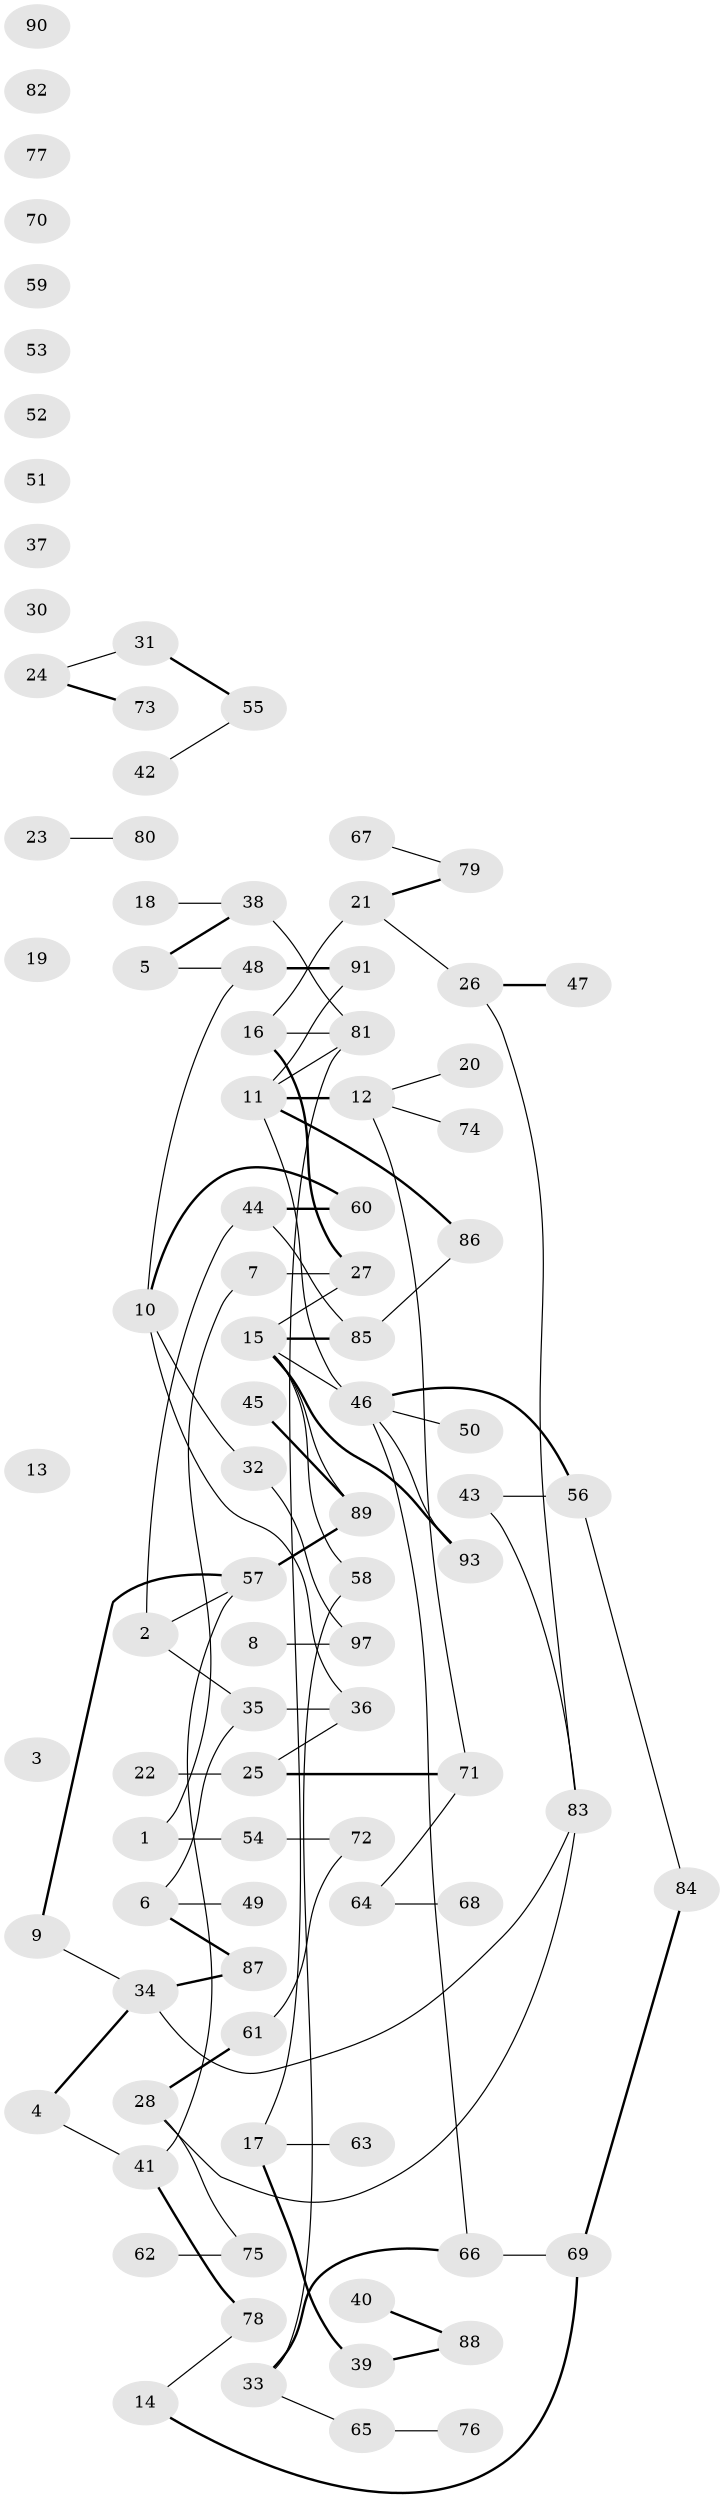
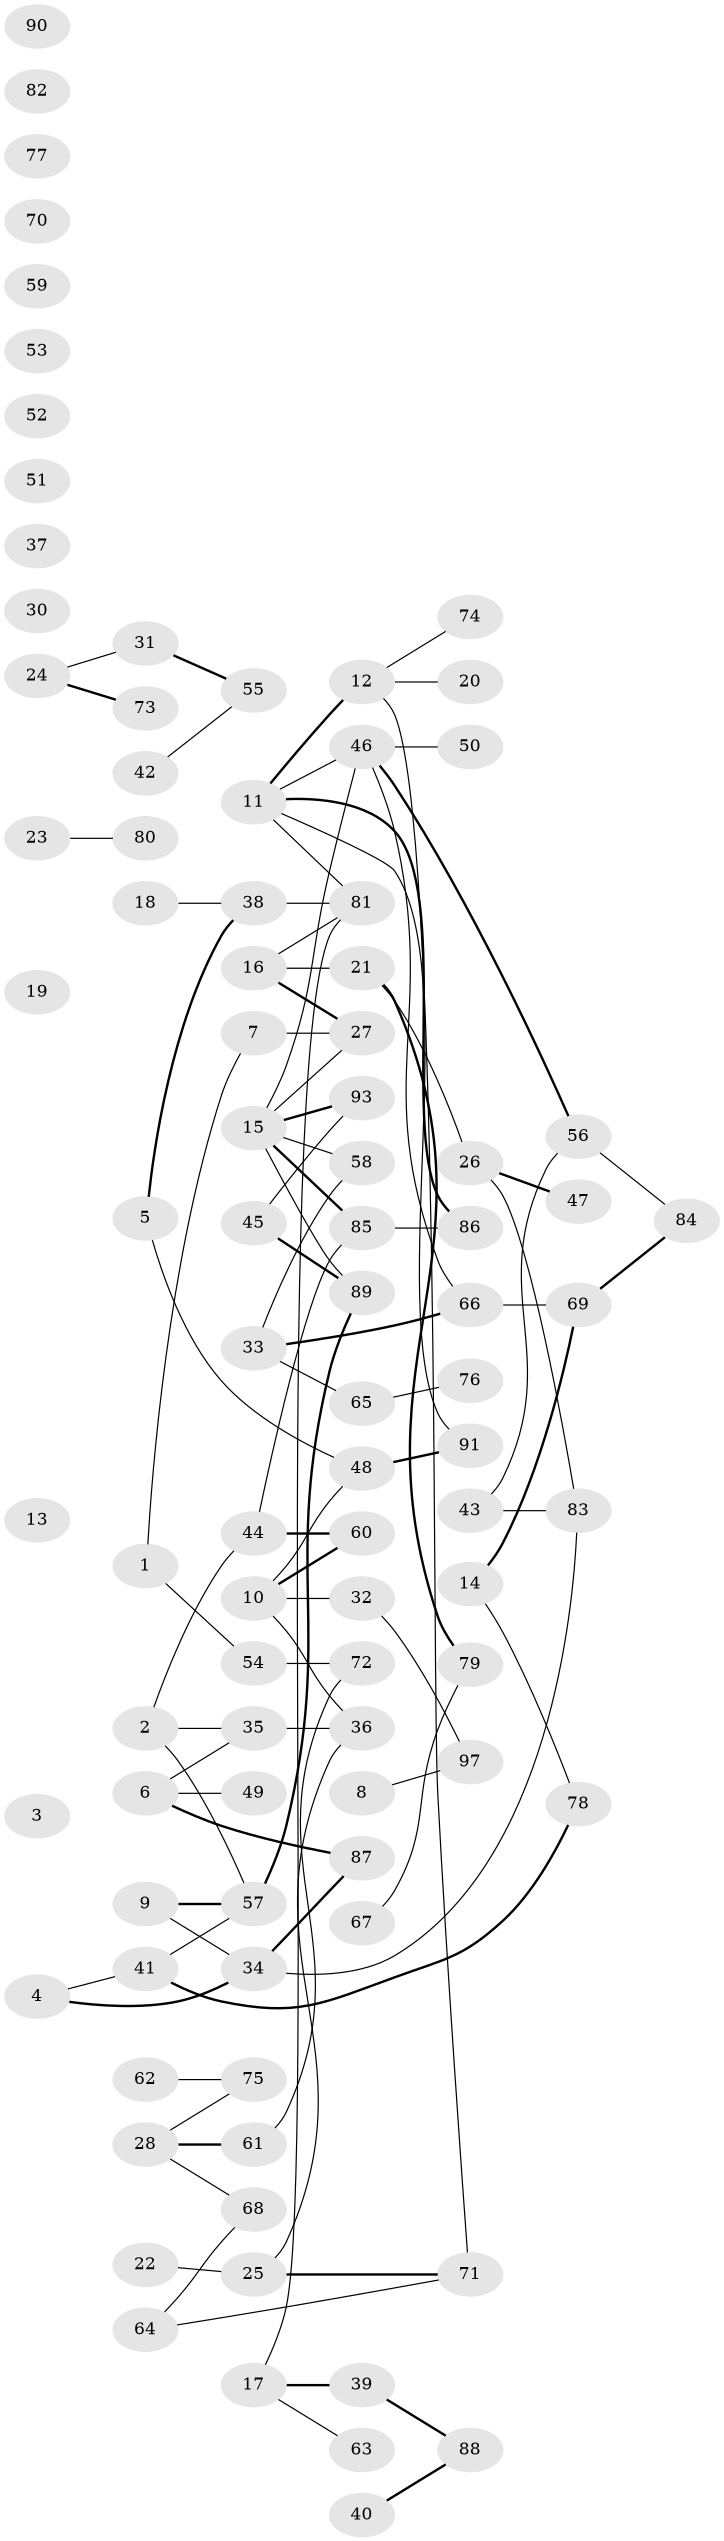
(415, 1483) -> (293, 1175)
(448, 2134) -> (200, 2177)
